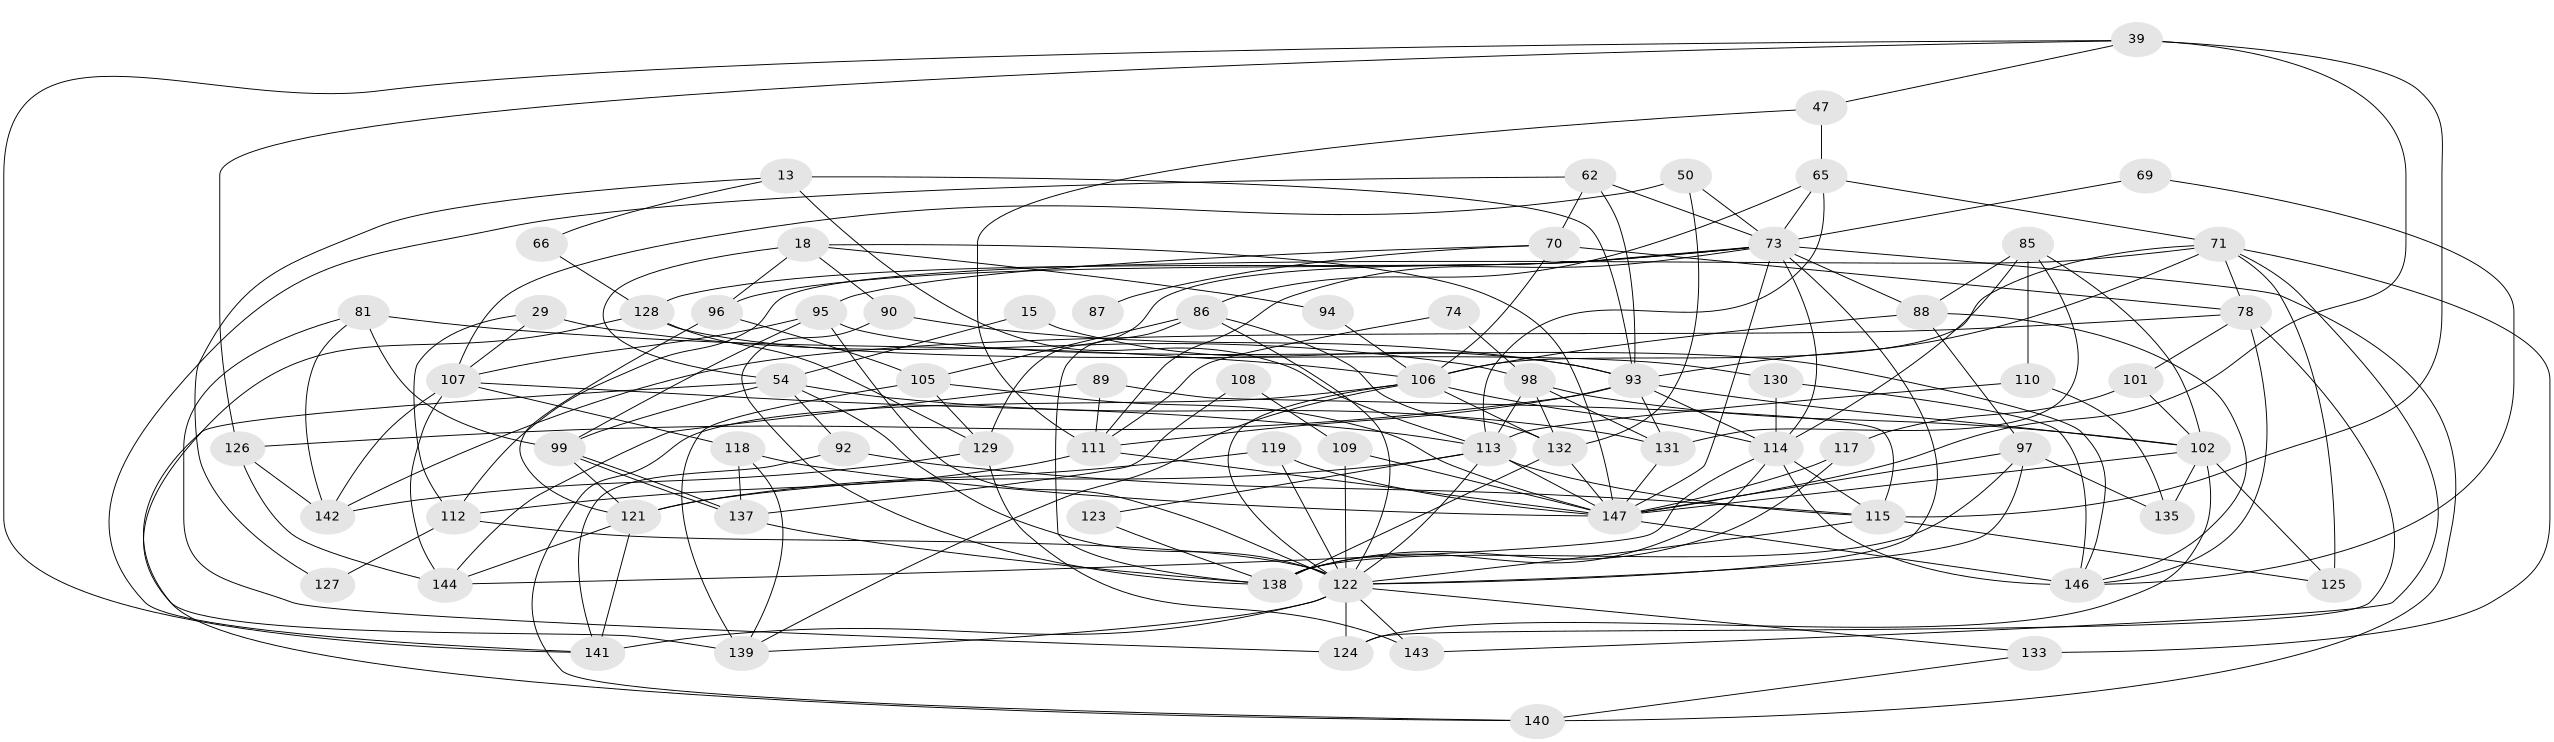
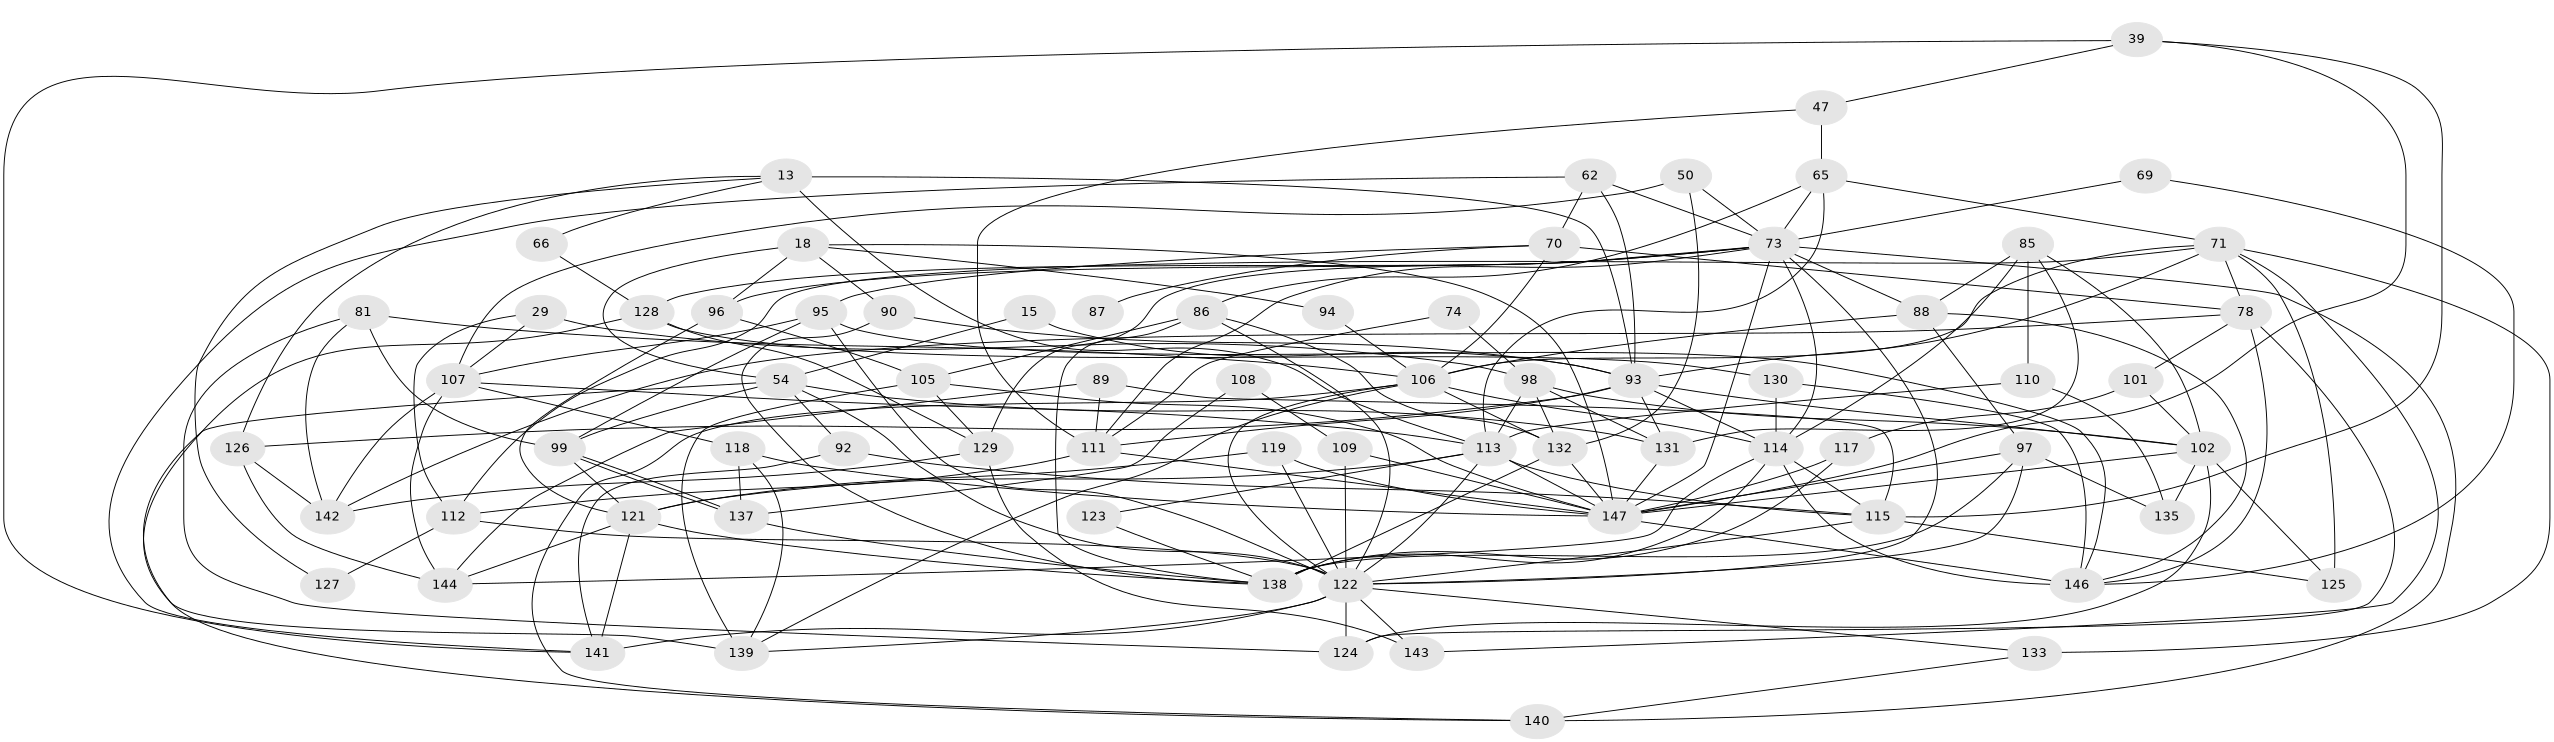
(1031, 75) -> (457, 225)
none -> (952, 563)
